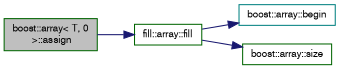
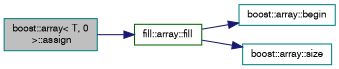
(51, 35) -> (51, 35)
(287, 54) -> (287, 54)
